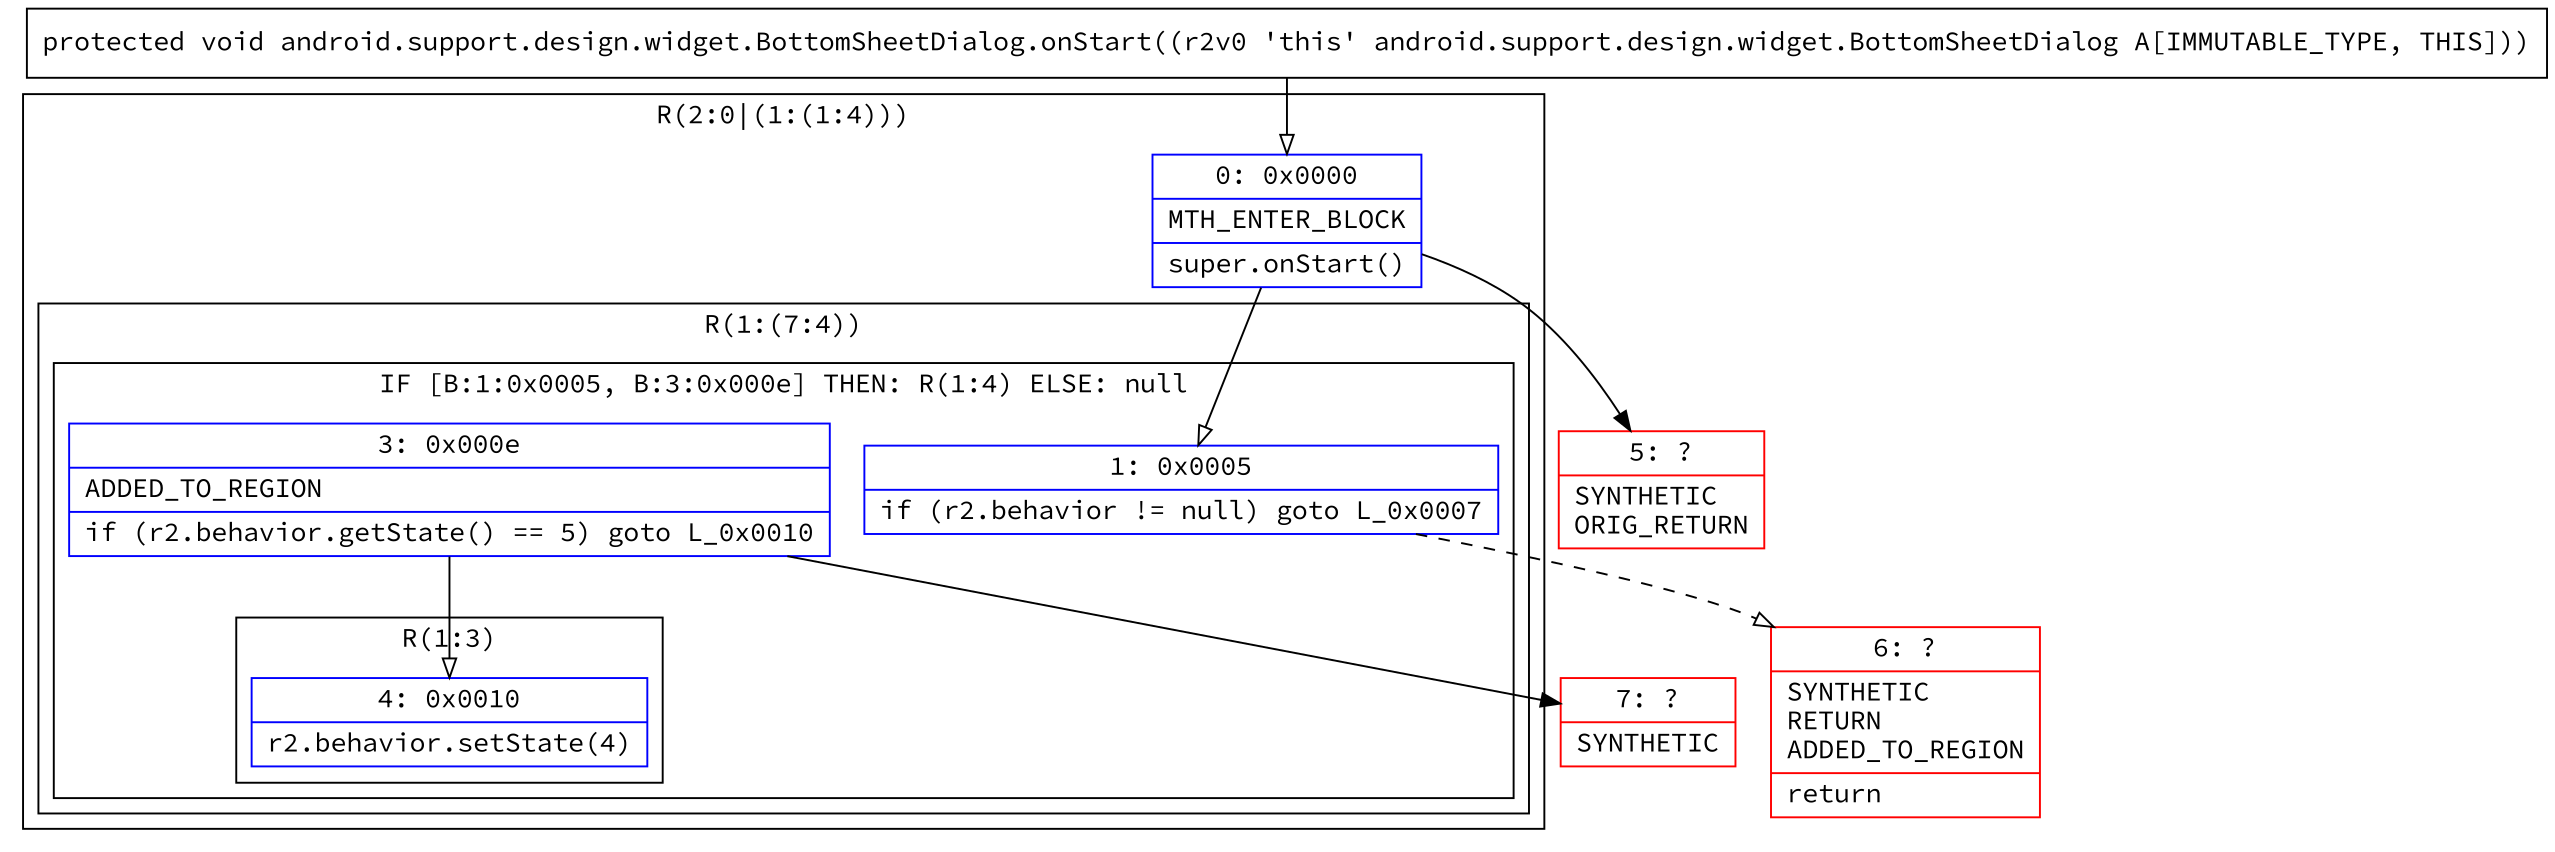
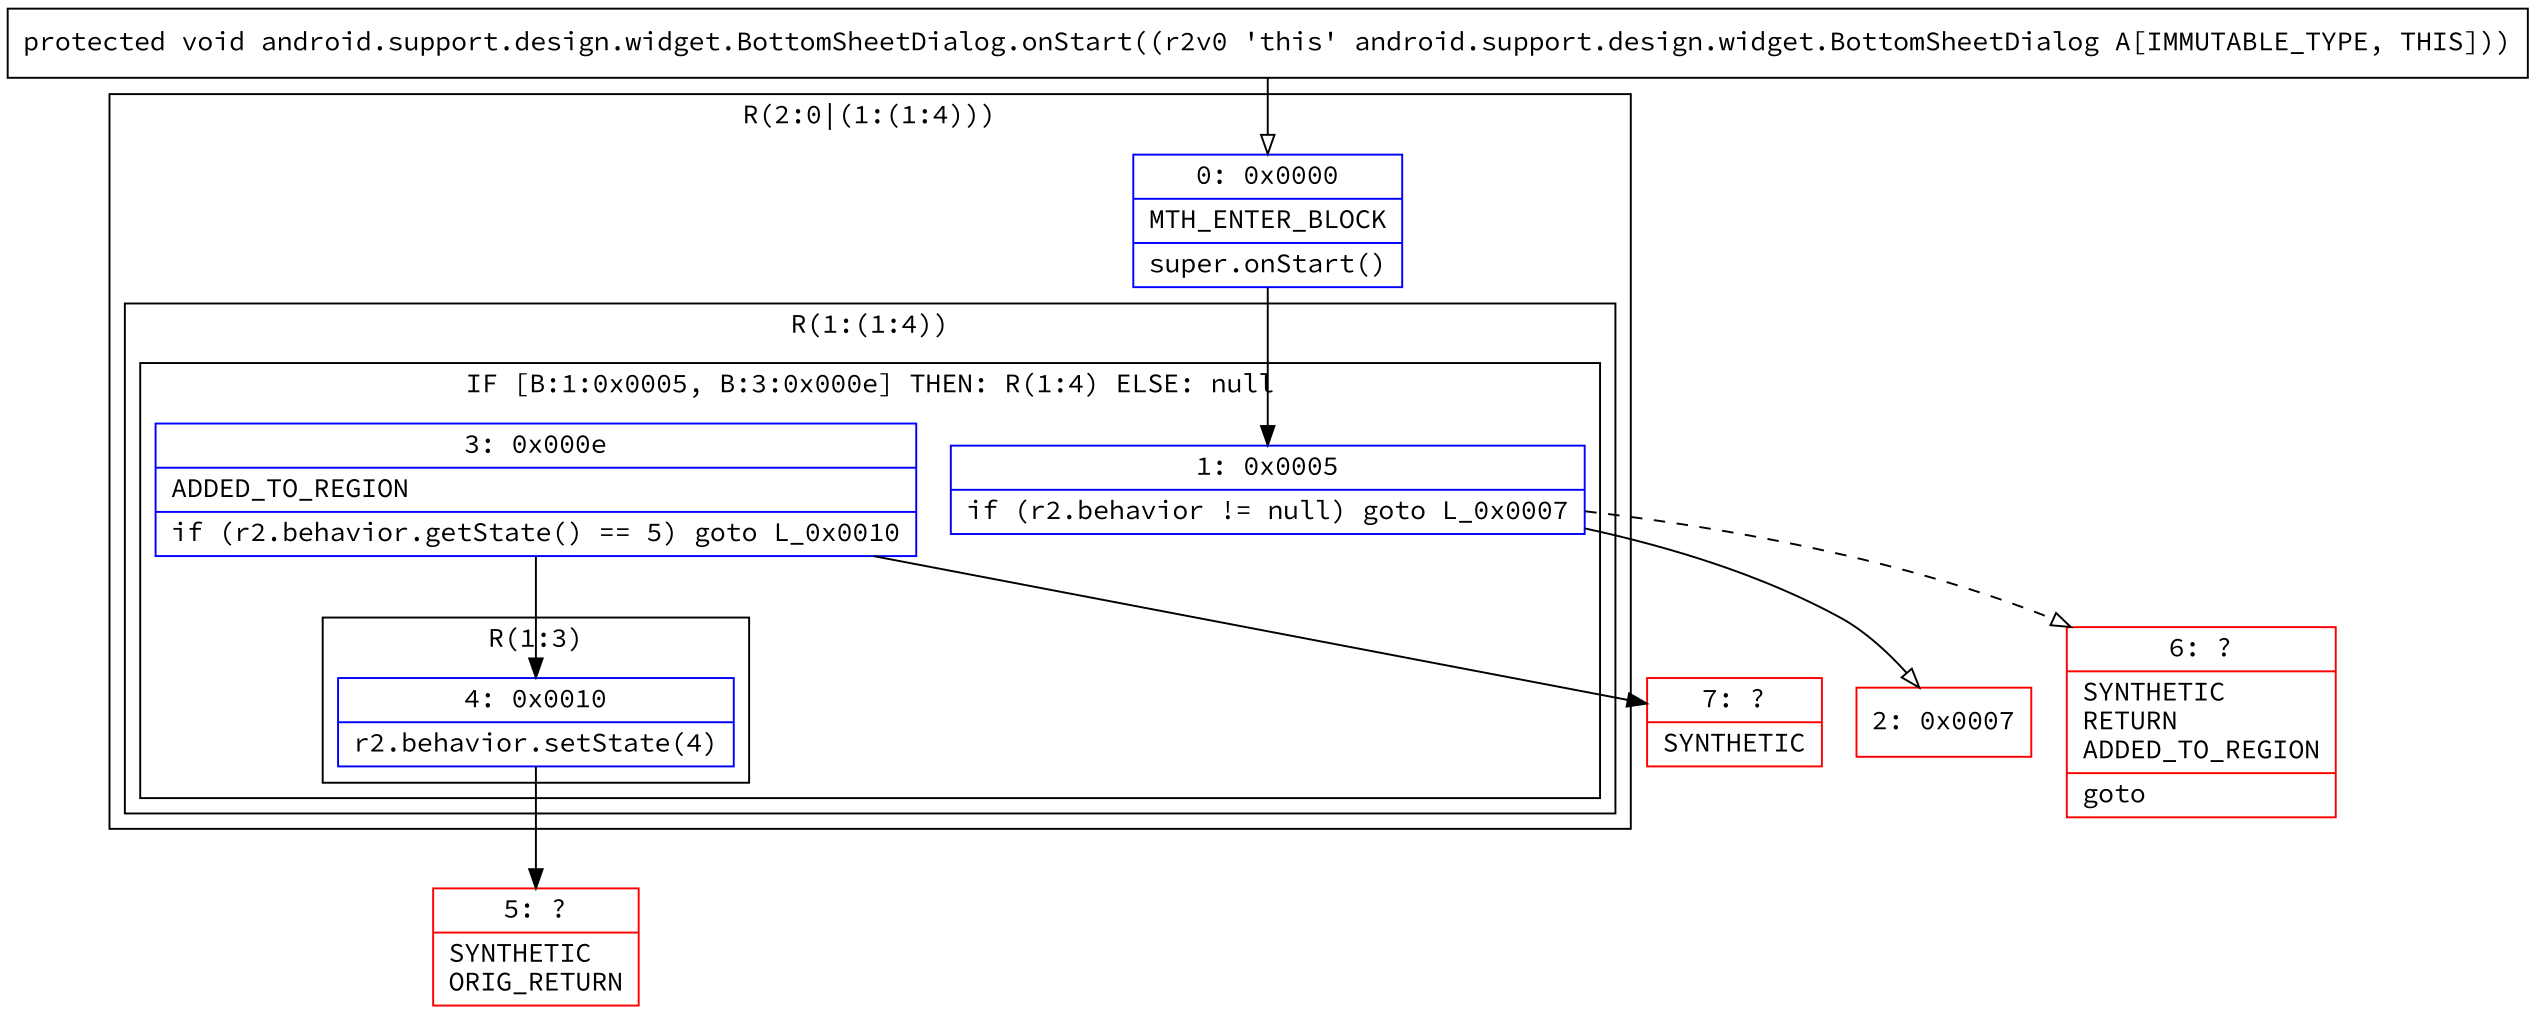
(784, 326) -> (870, 326)
(1560, 338) -> (536, 841)
(1236, 350) -> (1268, 350)
(449, 605) -> (536, 605)
none -> (1944, 722)
(1834, 794) -> (2115, 794)
